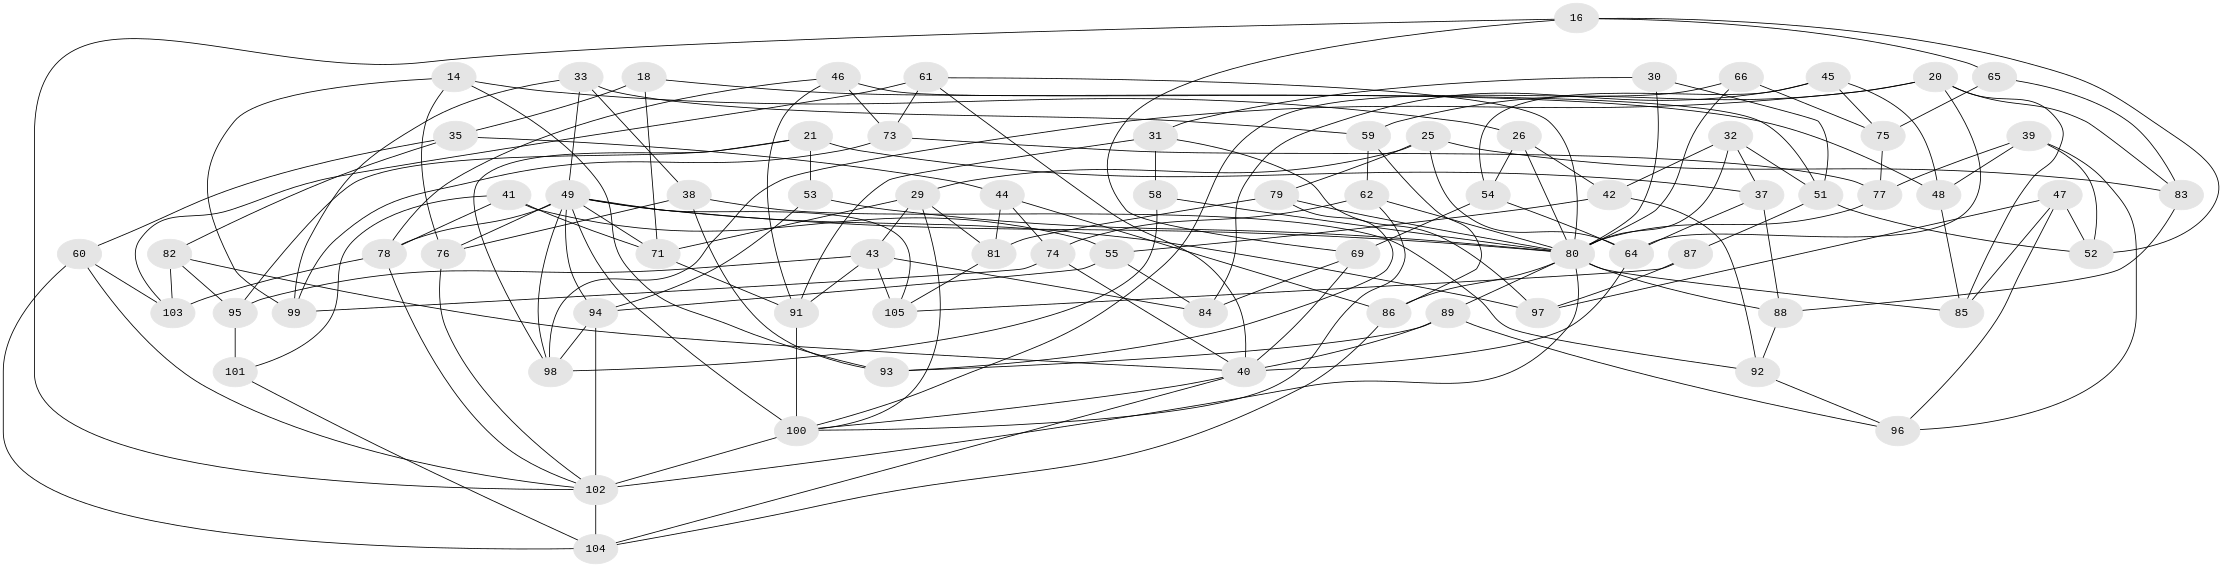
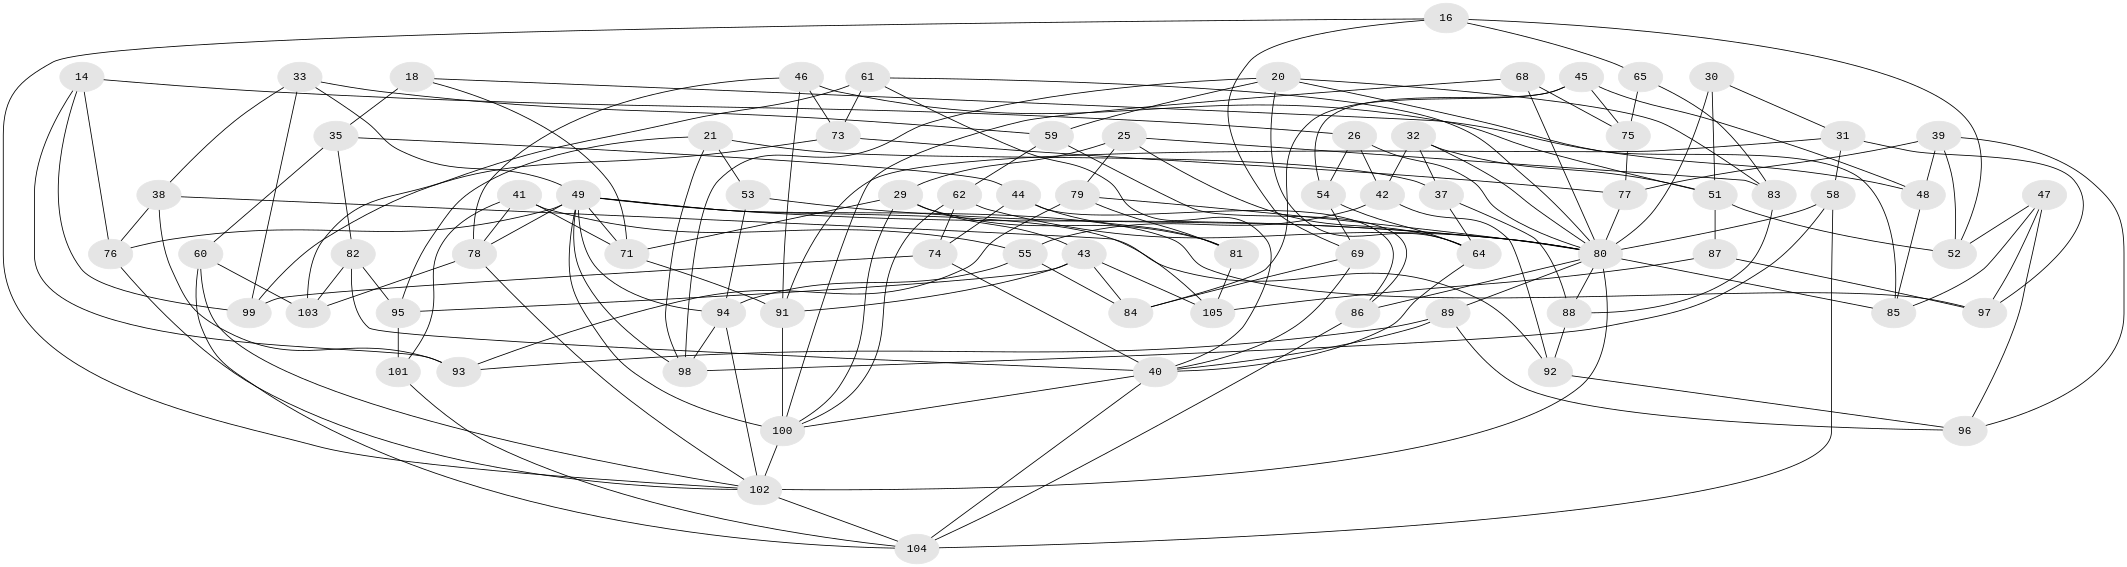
(1741, 77) -> (1523, 77)
none -> (1505, 517)
